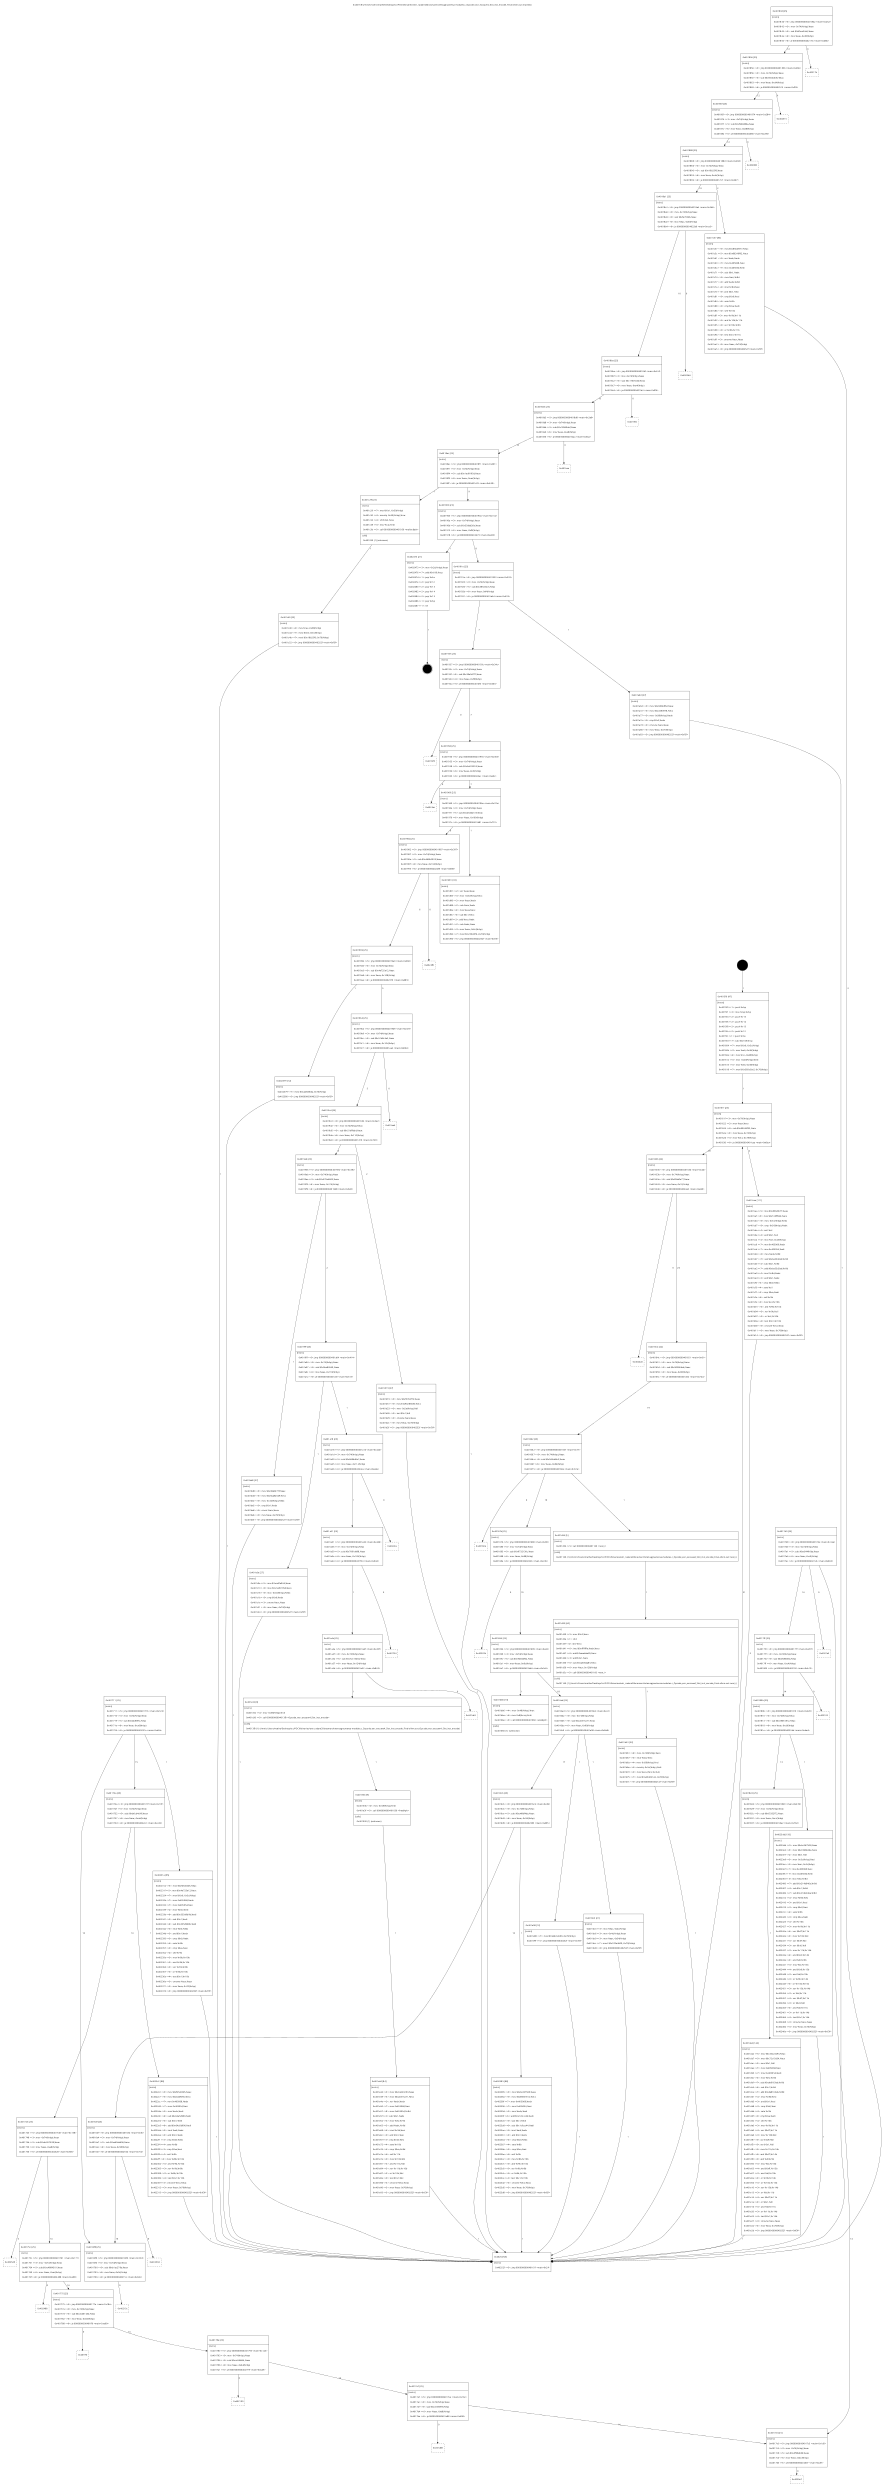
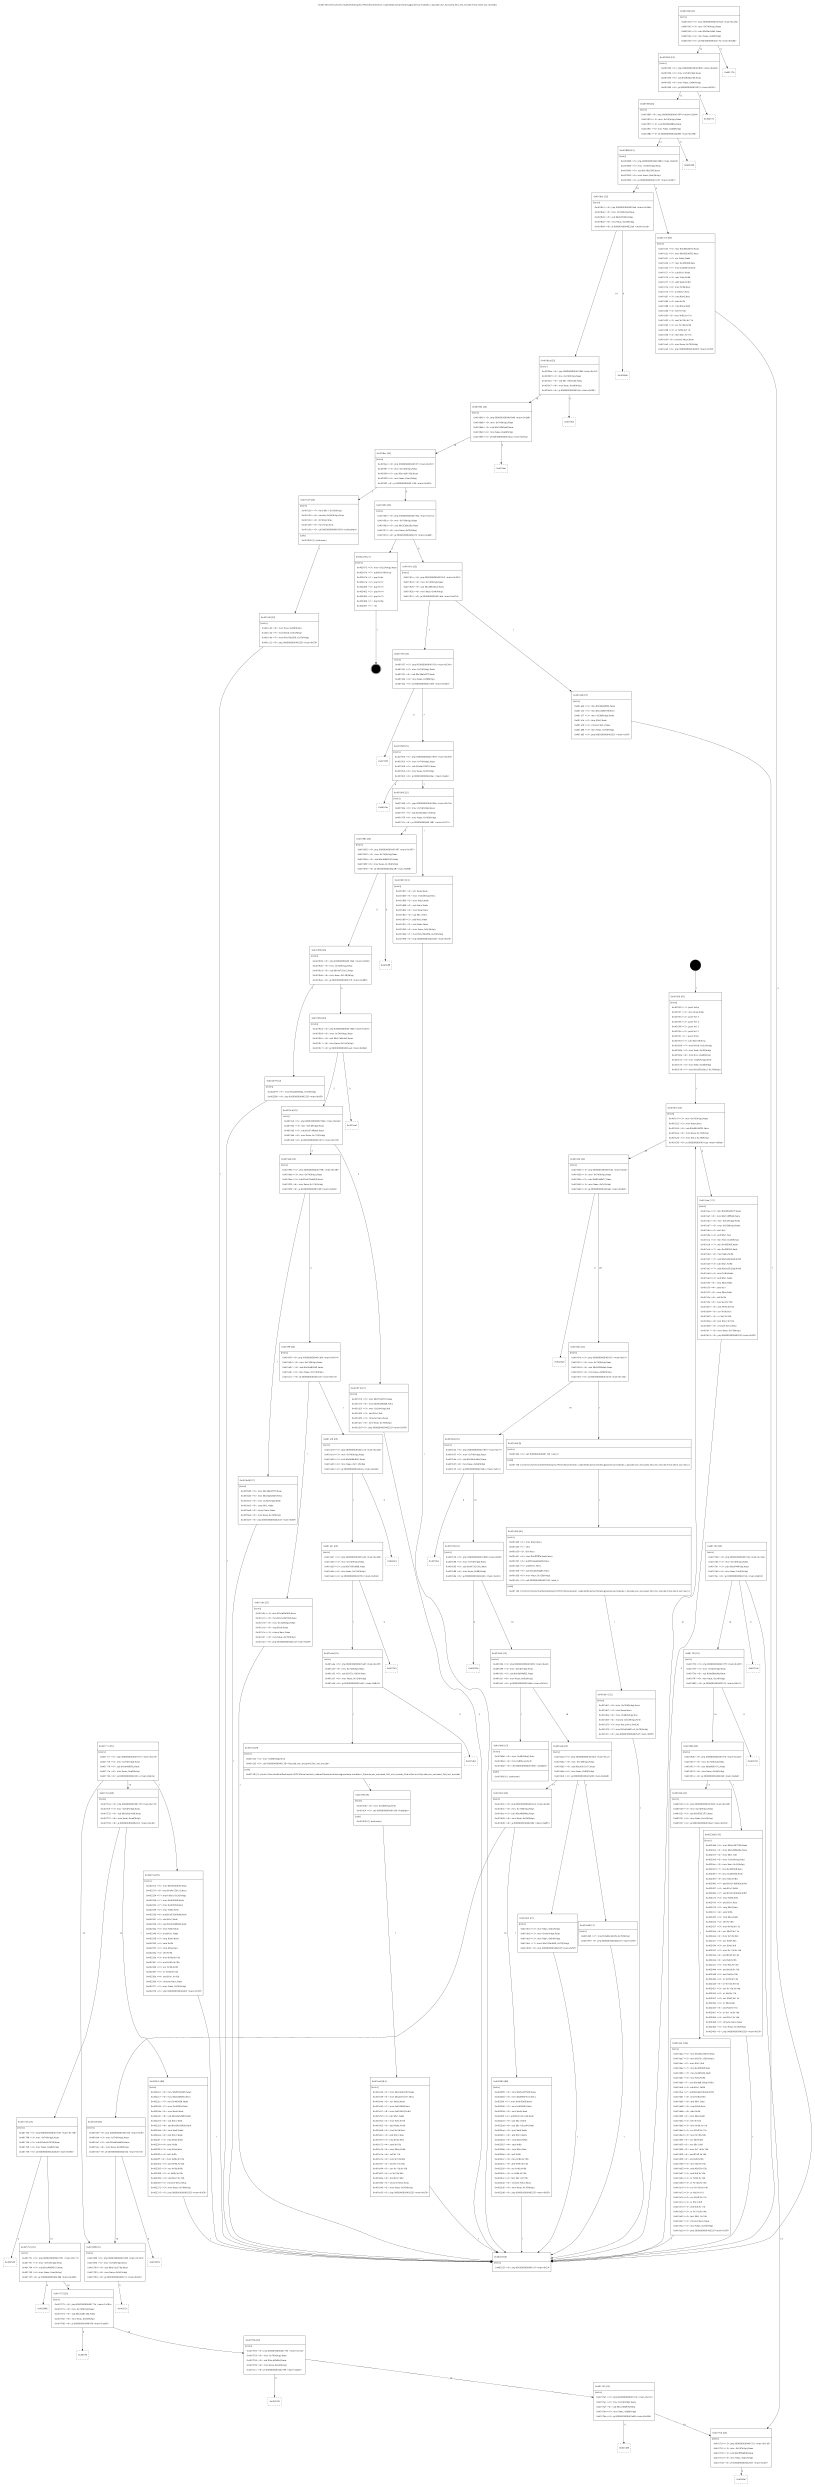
(600, 1502) -> (599, 1409)
